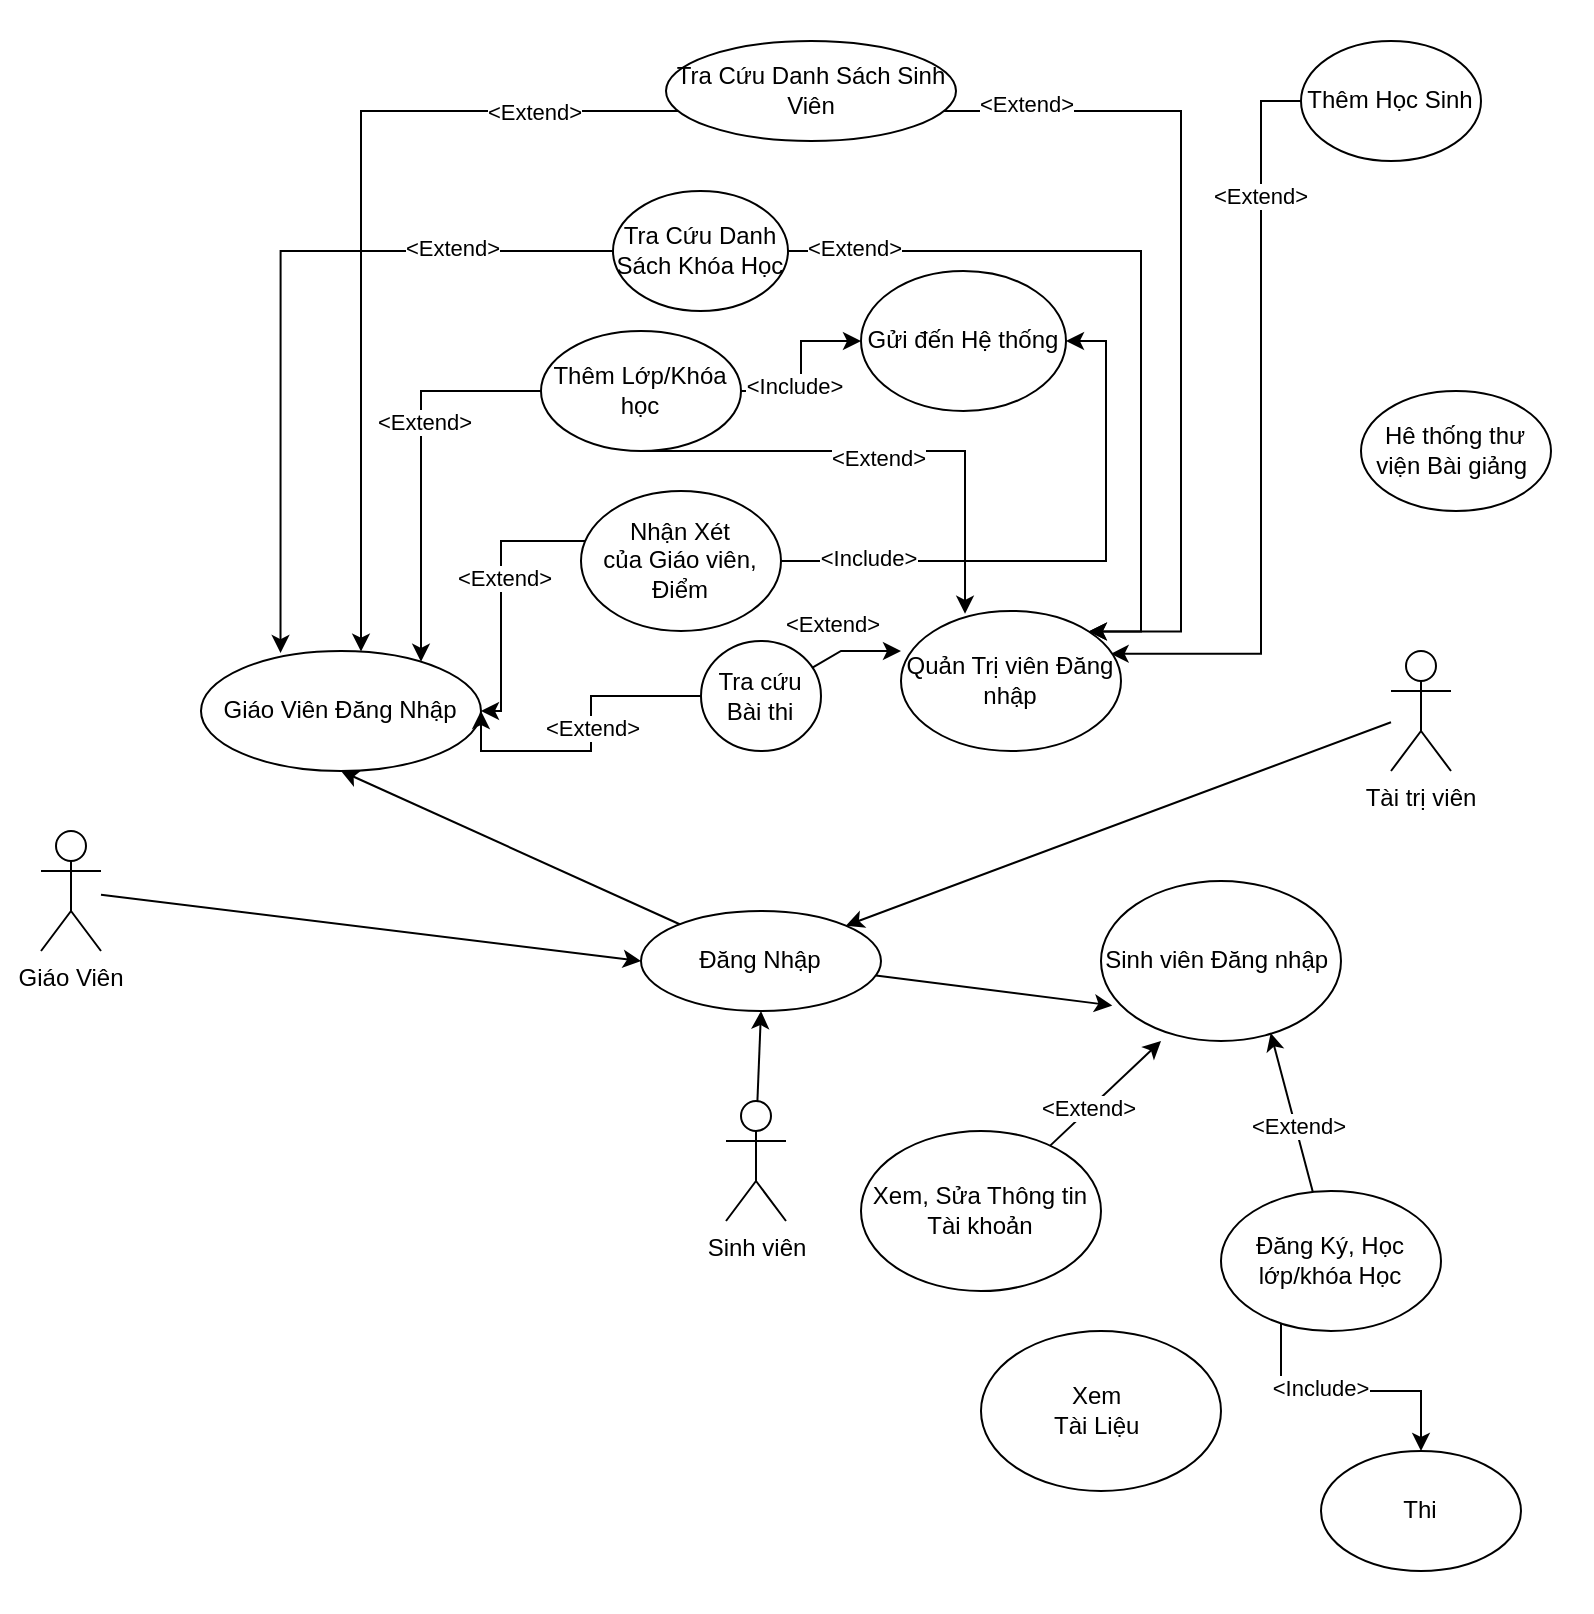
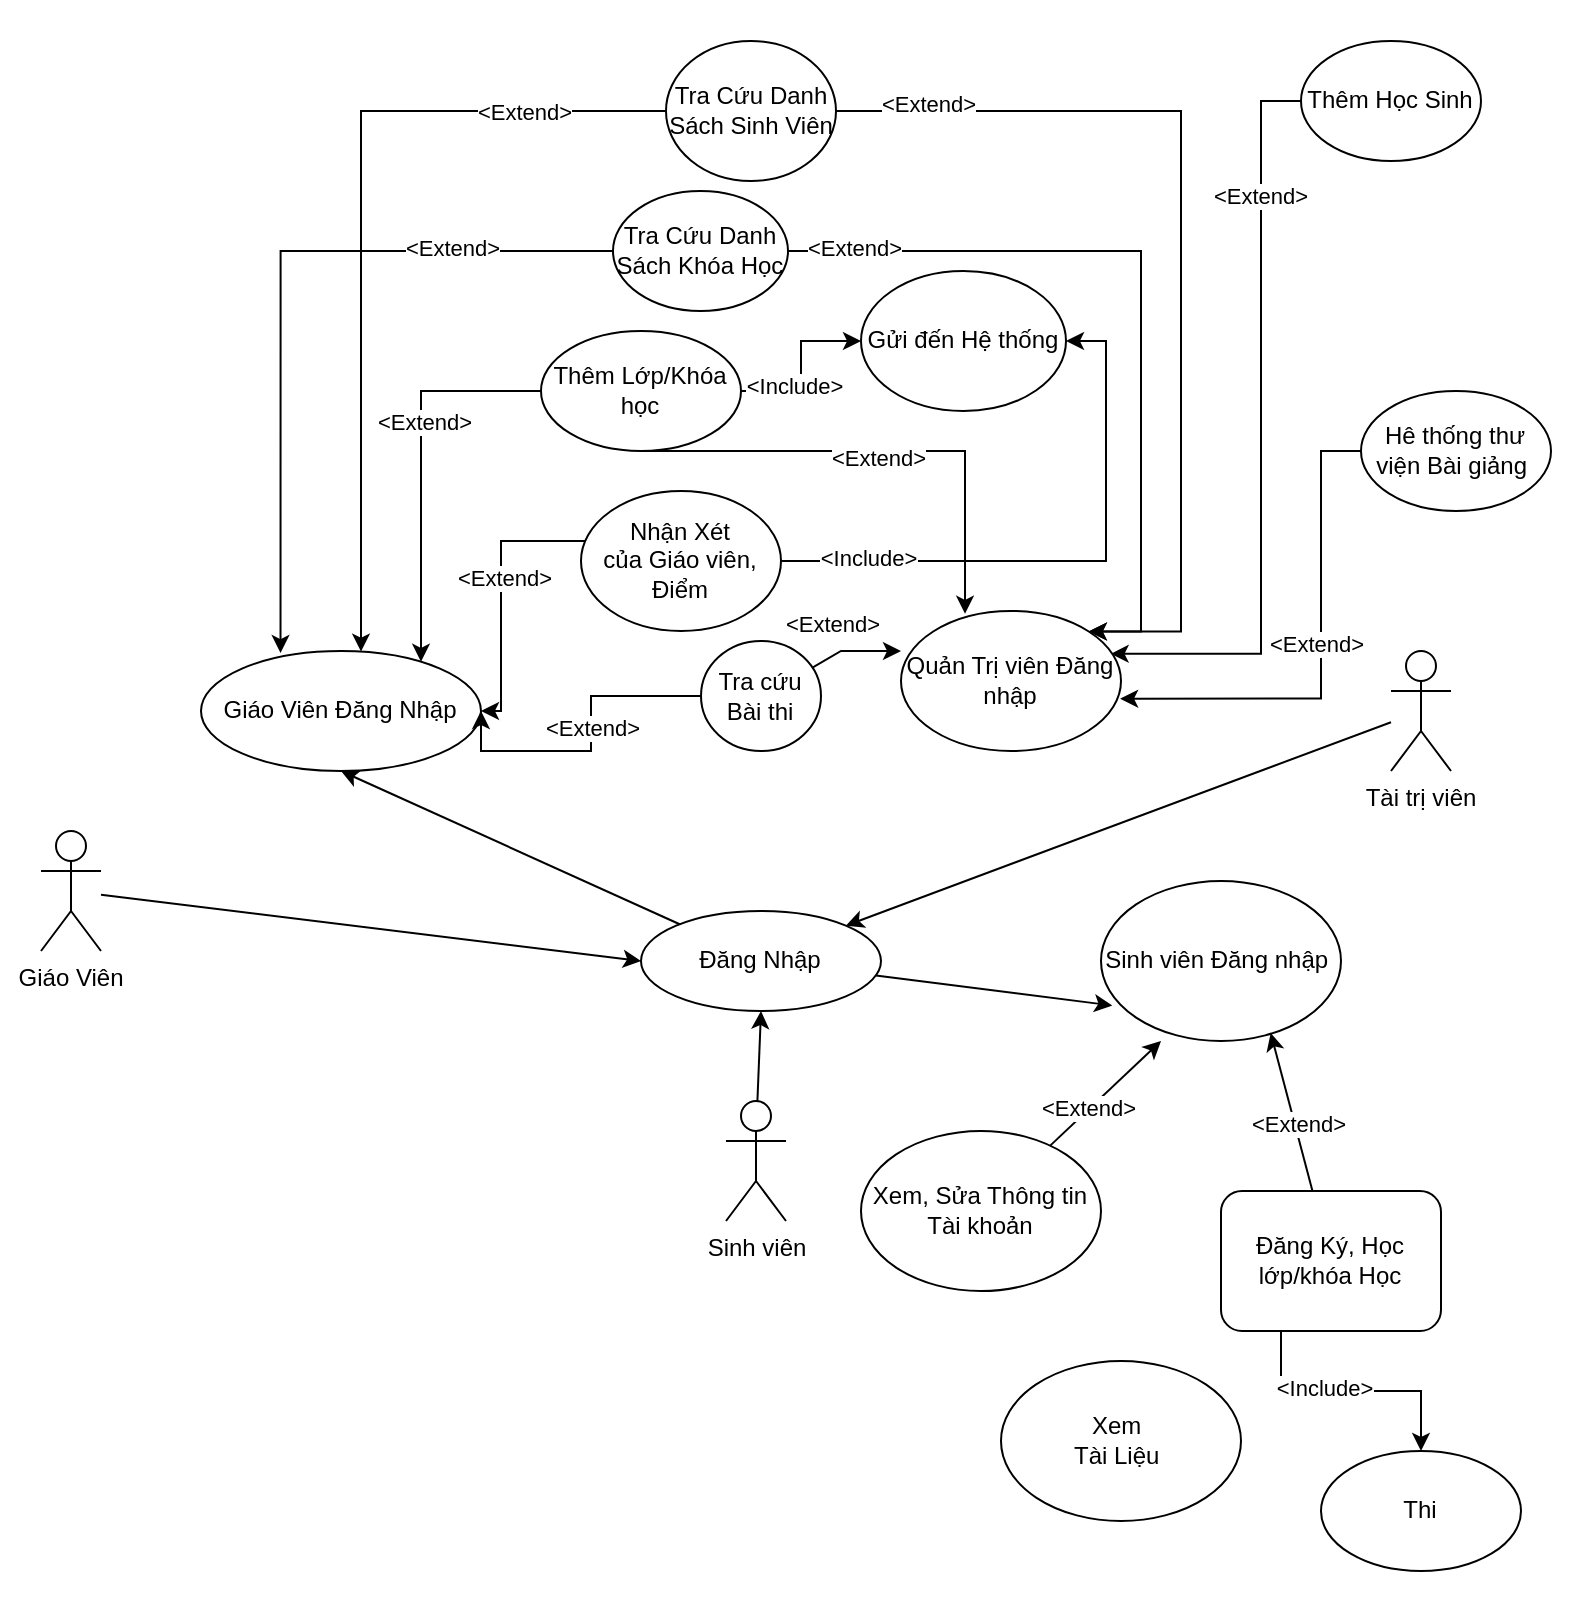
(811, 91) -> (751, 111)
none -> (1321, 648)
(1331, 1261) -> (1331, 1261)
(1101, 1411) -> (1121, 1441)
